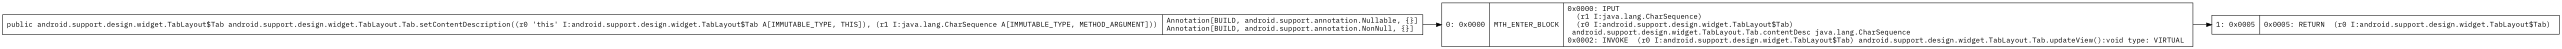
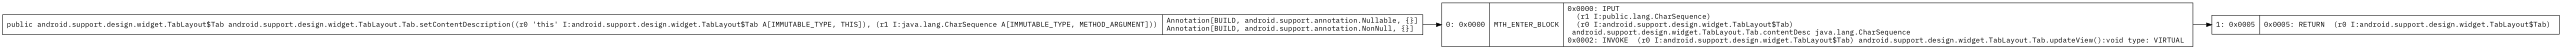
(1635, 17) -> (1639, 17)
